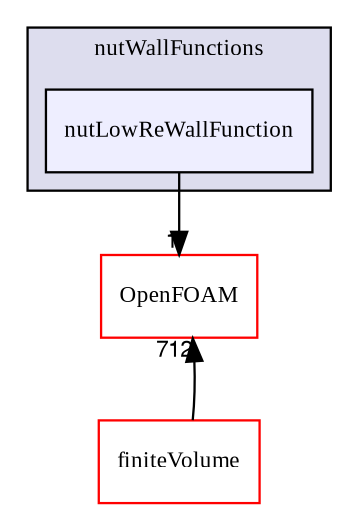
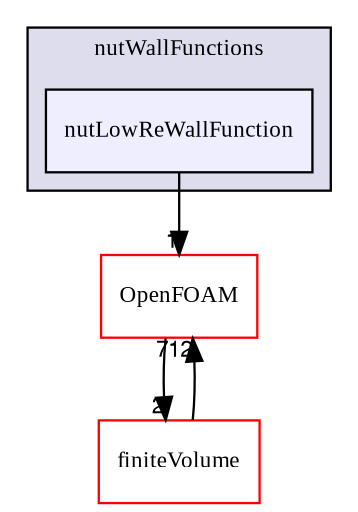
none -> (164, 368)
